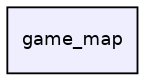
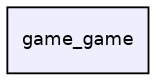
(72, 40) -> (78, 40)
